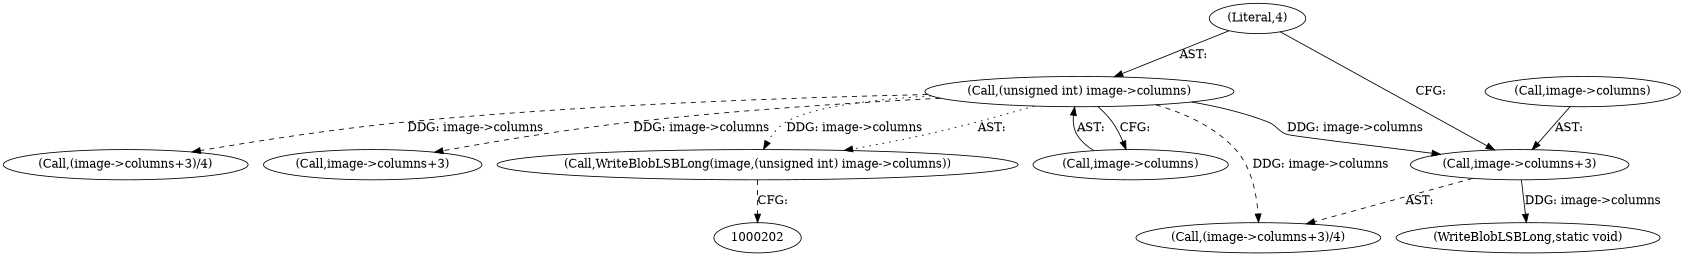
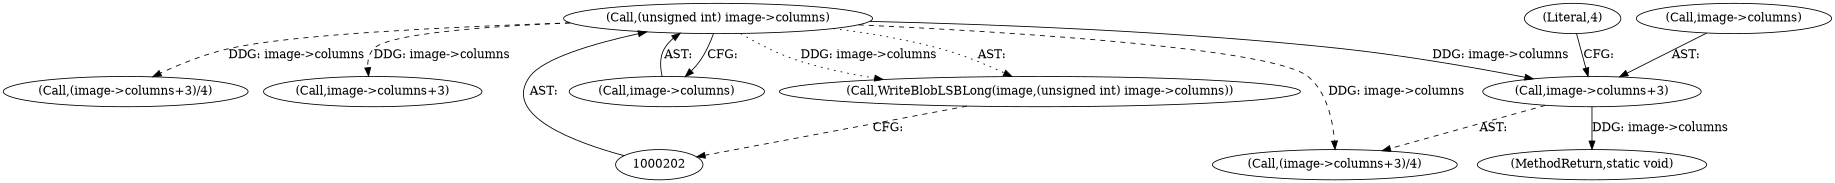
(1176, 52) -> (525, 88)
(1528, 238) -> (1592, 165)
